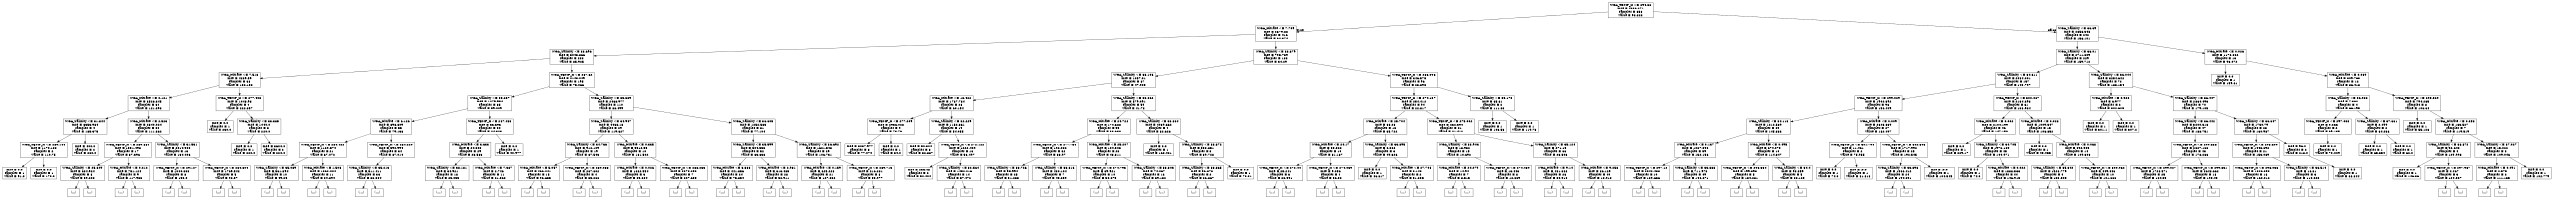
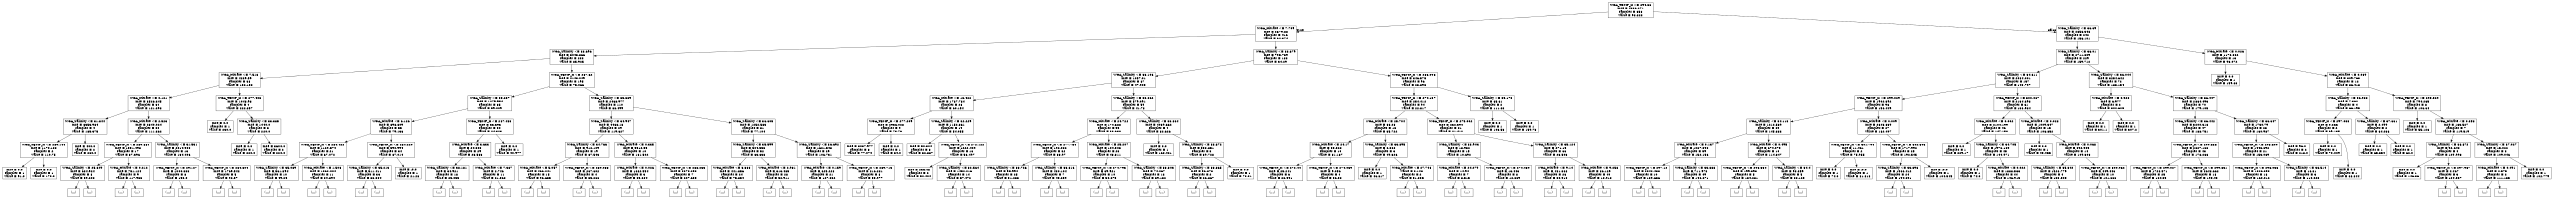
(2225, 80) -> (2225, 80)
(1524, 127) -> (1524, 127)
(2320, 161) -> (2346, 148)
none -> (408, 173)
(1412, 173) -> (1412, 173)
